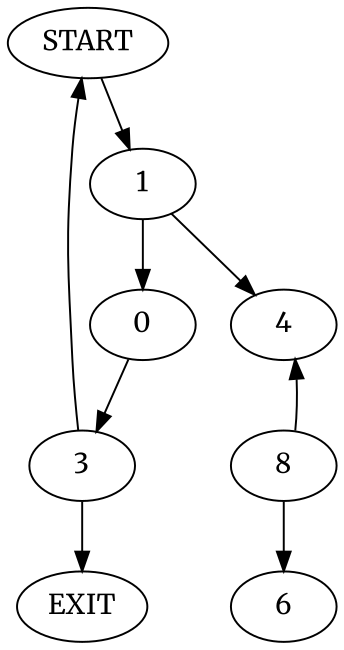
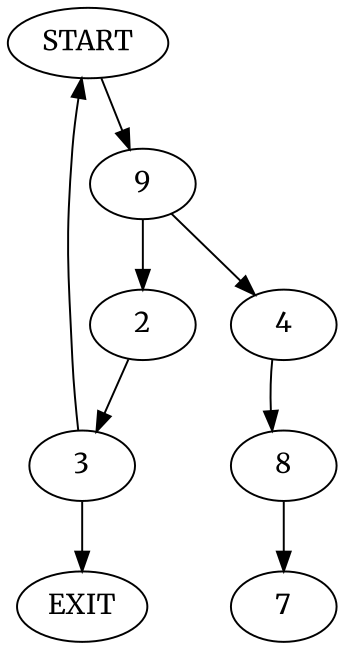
(143, 184) -> (143, 184)
(143, 325) -> (143, 325)
(297, 405) -> (271, 385)
(284, 607) -> (284, 607)
